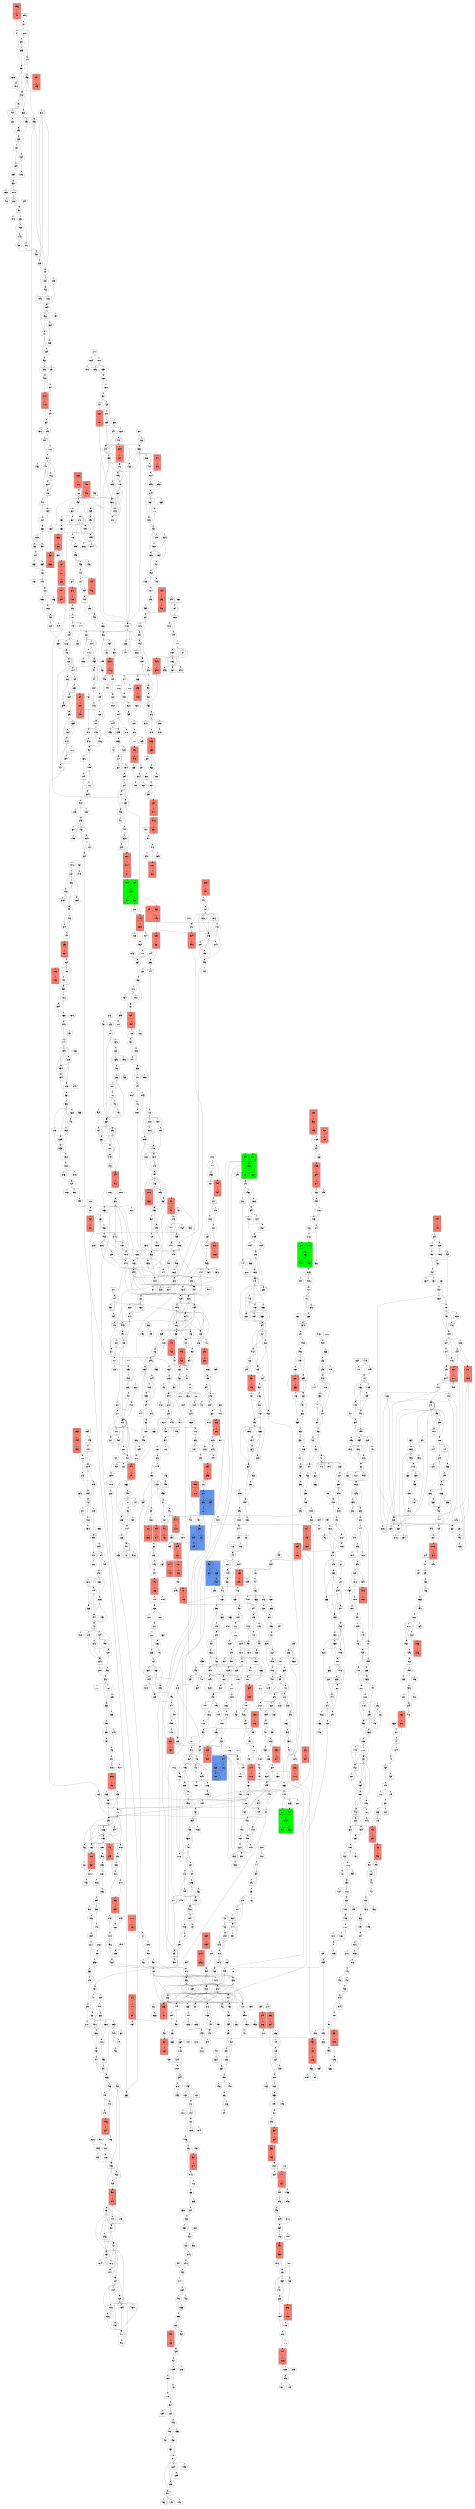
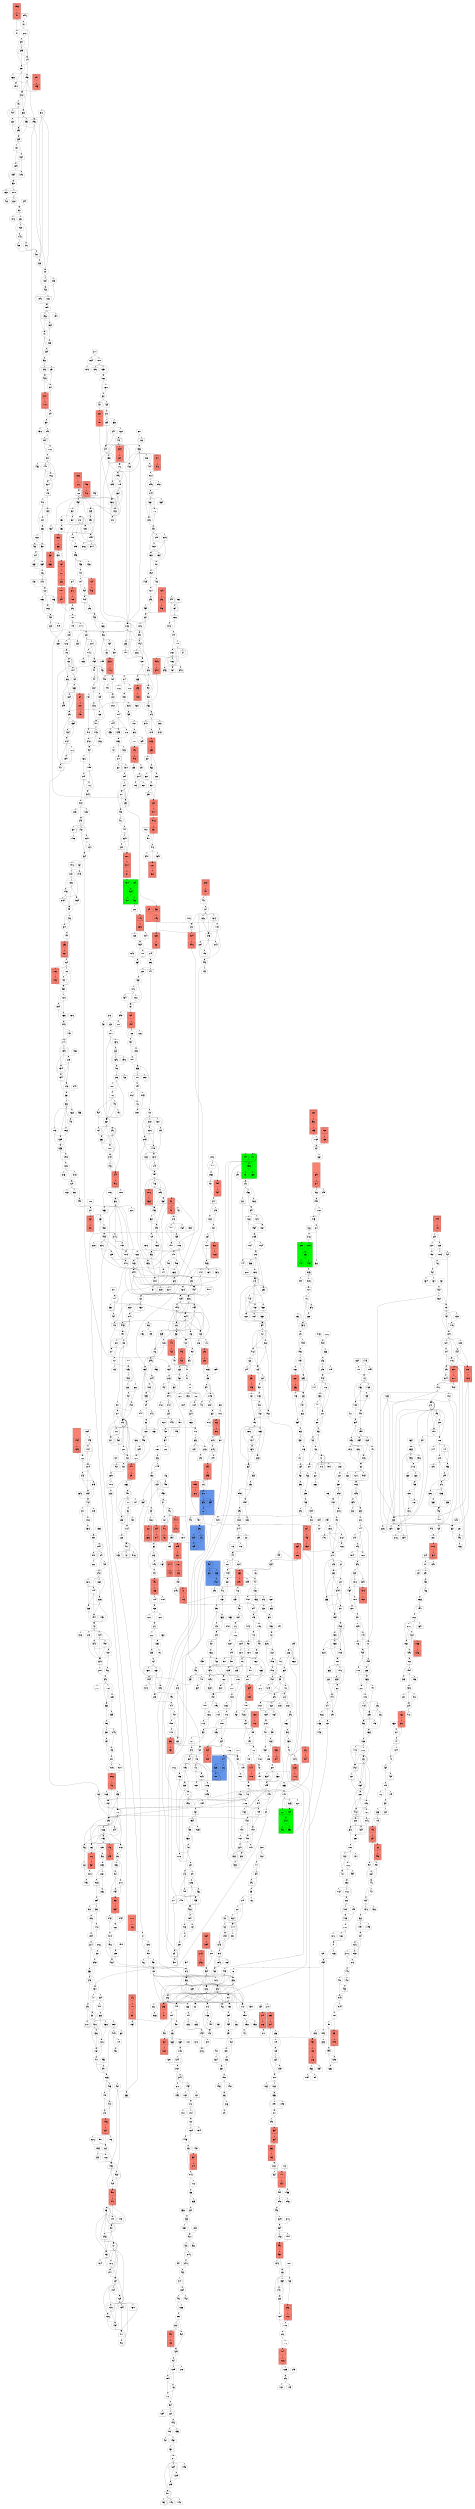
(316, 1166) -> none
none -> (254, 1228)
(77, 1432) -> none
none -> (115, 1892)
